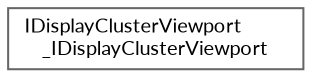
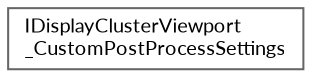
(156, 39) -> (156, 39)
